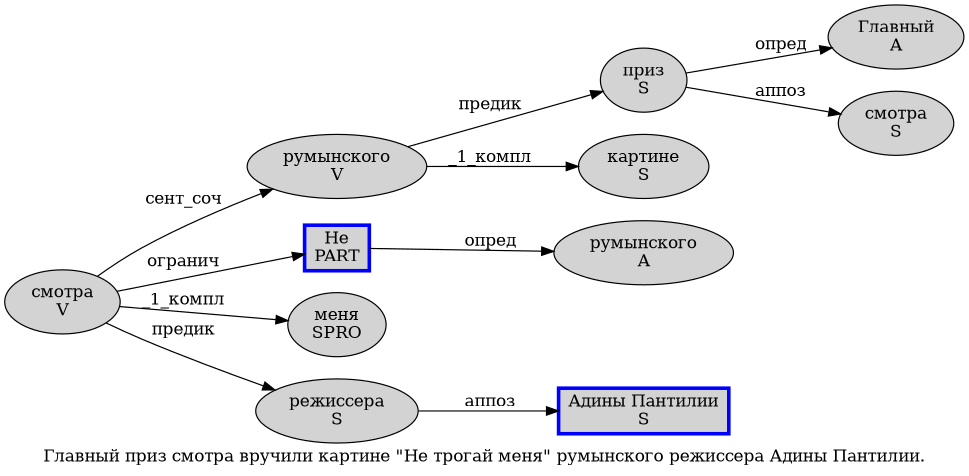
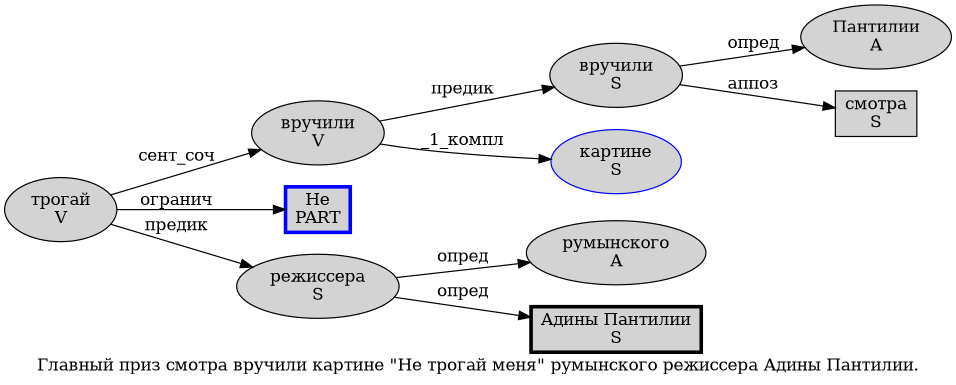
(896, 37) -> (876, 37)
(644, 80) -> (616, 75)
(896, 123) -> (876, 114)
(337, 166) -> (318, 133)
(644, 166) -> (616, 162)
(456, 250) -> (457, 271)
(62, 302) -> (61, 210)
(337, 325) -> none
(490, 402) -> (463, 292)
(644, 411) -> (616, 329)
